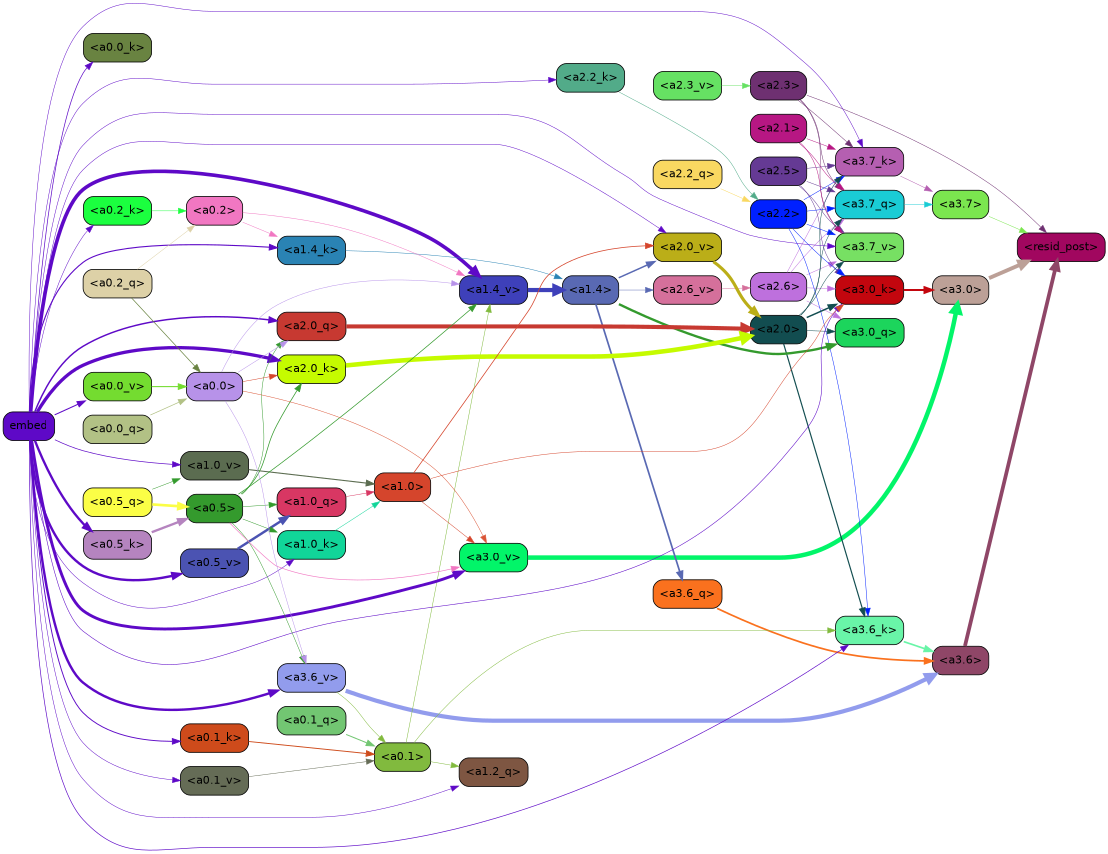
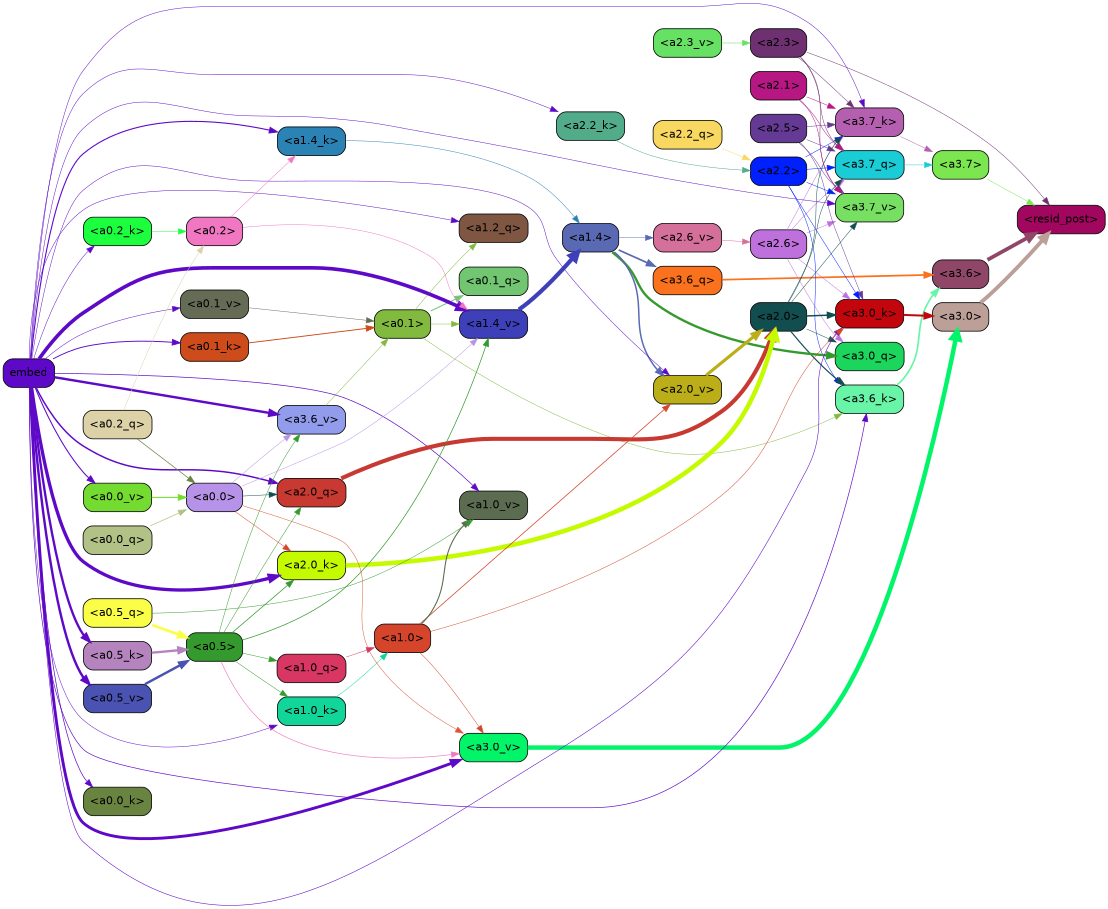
(256, 361) -> (256, 495)
(307, 476) -> (444, 575)
(259, 535) -> (163, 675)
(638, 721) -> none
(356, 739) -> (443, 305)
